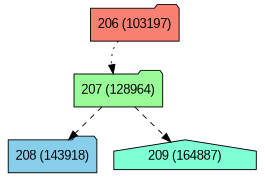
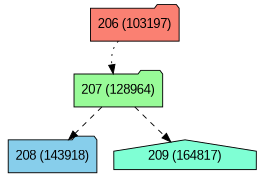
(185, 156) -> (185, 156)
